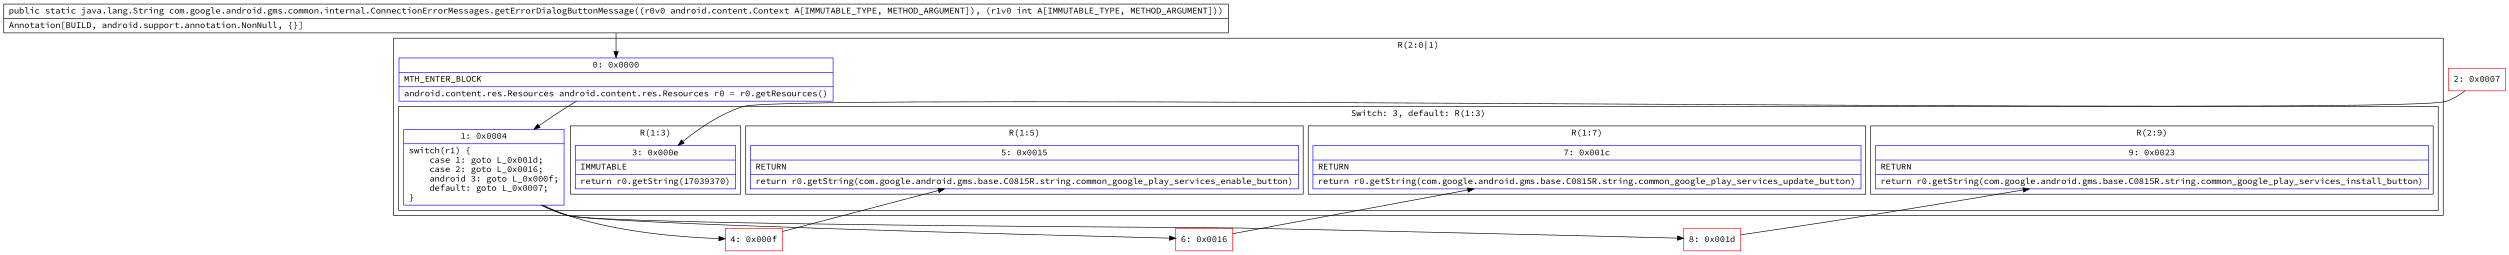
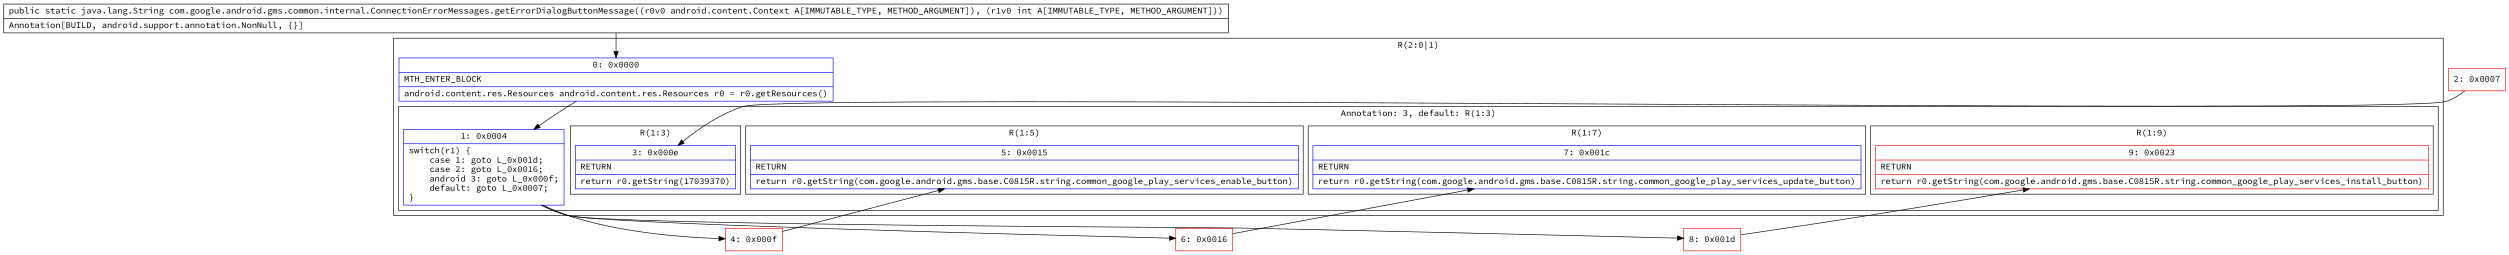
(1418, 114) -> (1418, 114)
(2152, 133) -> (2152, 133)
(604, 167) -> (596, 167)
(2152, 167) -> (2152, 167)
